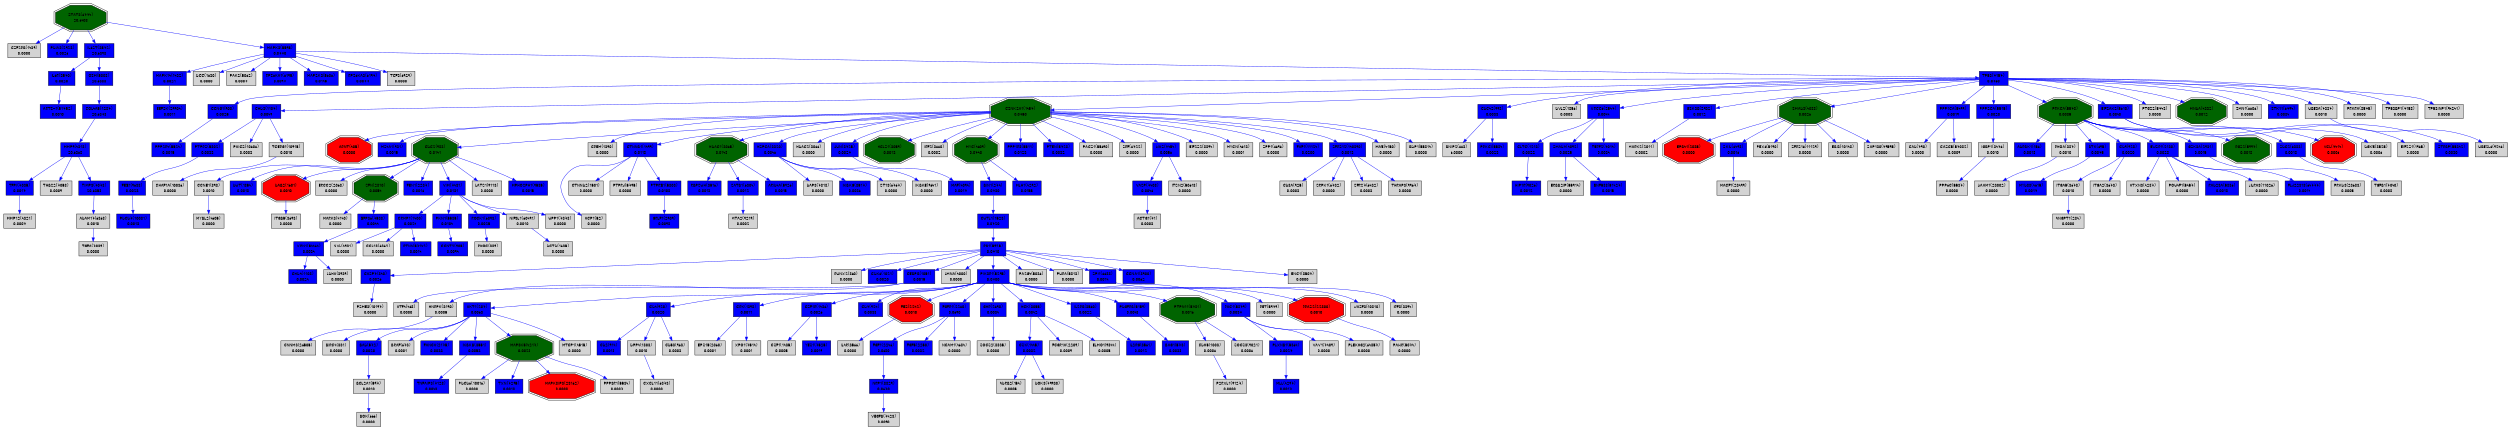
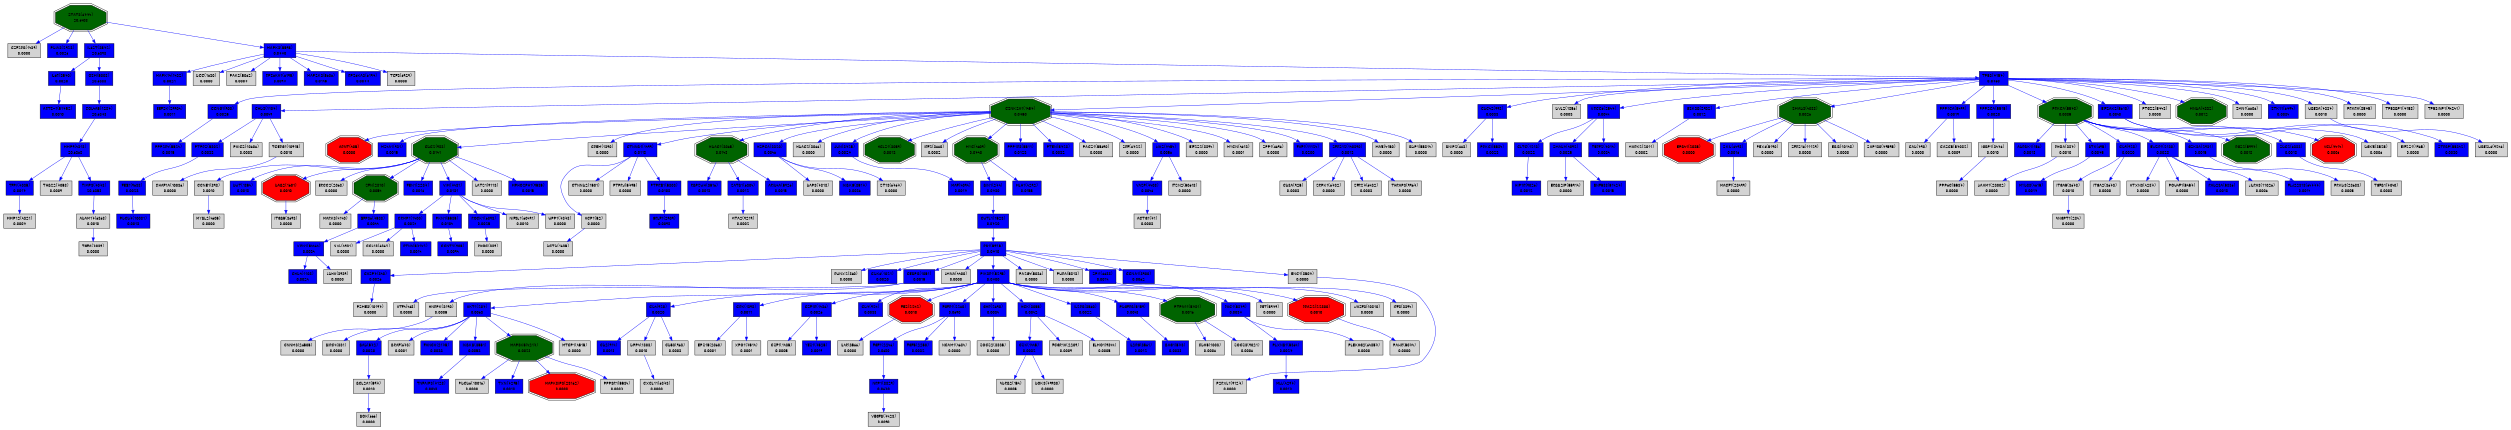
(1457, 150) -> (1457, 150)
(927, 188) -> none
(2262, 188) -> (2262, 188)
(539, 234) -> (578, 234)
(956, 277) -> (956, 277)
(1324, 348) -> none
(1219, 365) -> (1423, 359)
